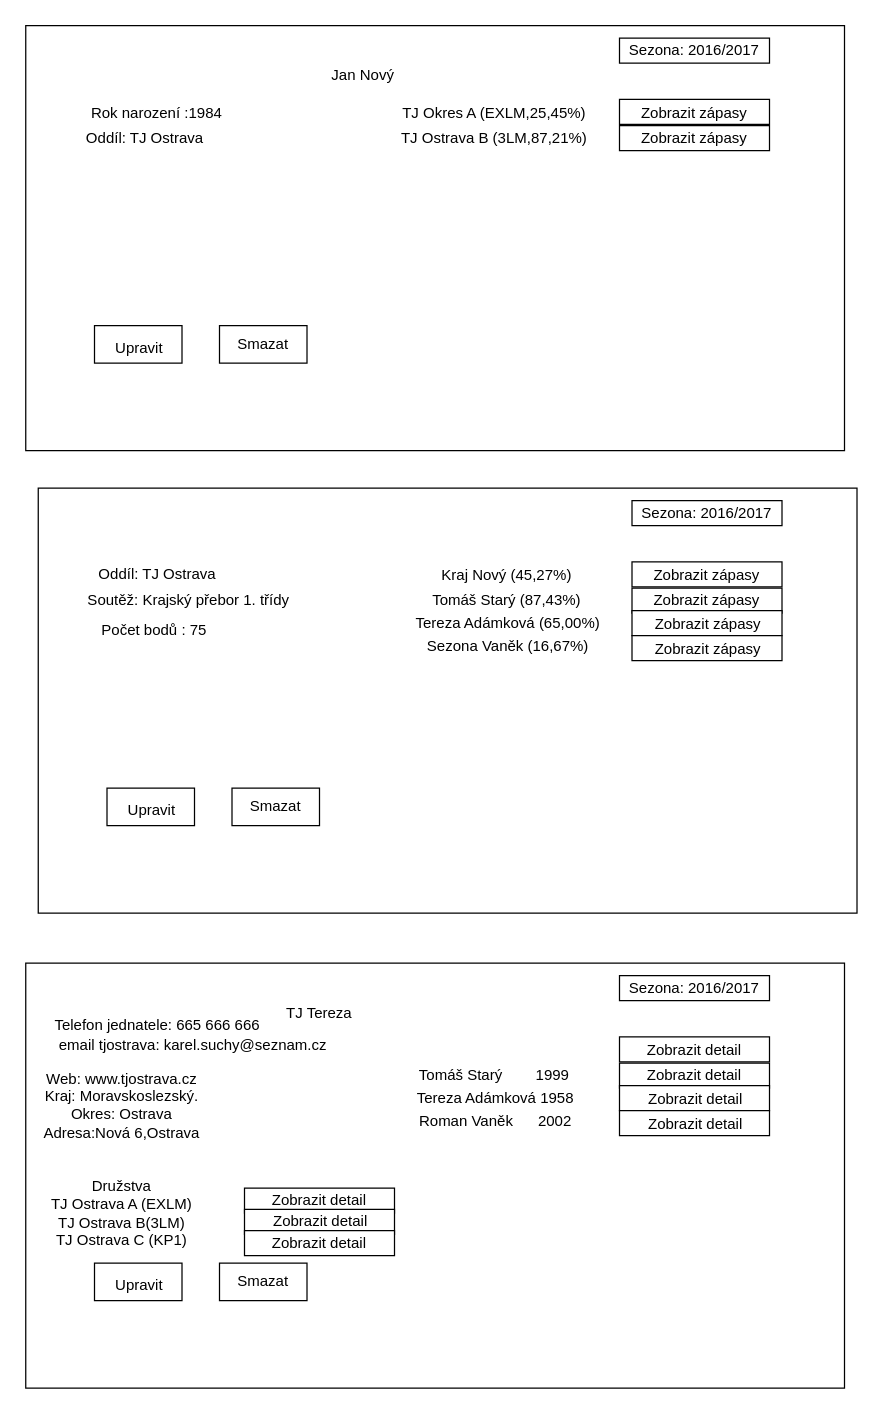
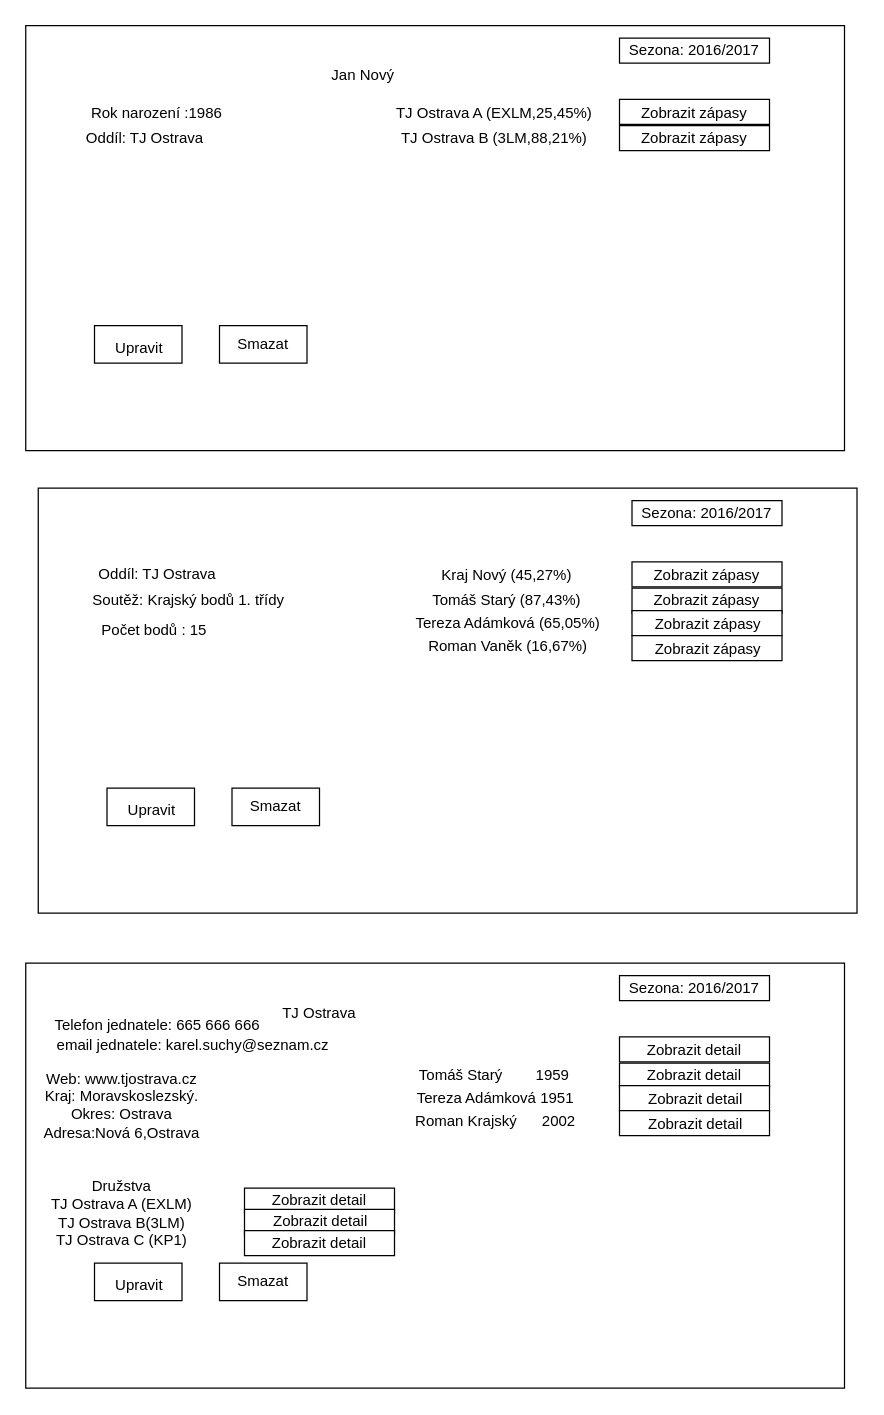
(157, 113) -> (157, 113)
(494, 113) -> (494, 113)
(494, 138) -> (494, 138)
(189, 601) -> (189, 601)
(508, 623) -> (508, 623)
(154, 631) -> (154, 631)
(508, 647) -> (508, 647)
(319, 1013) -> (319, 1013)
(193, 1046) -> (193, 1046)
(494, 1076) -> (494, 1076)
(496, 1098) -> (496, 1098)
(496, 1122) -> (496, 1122)
